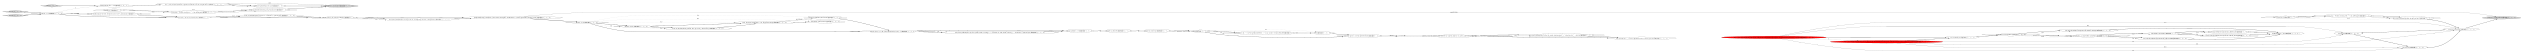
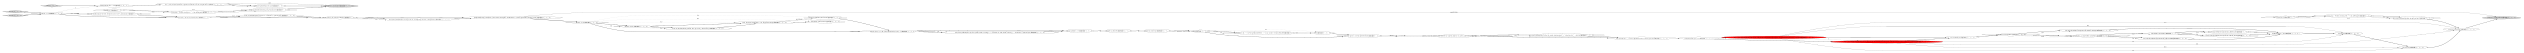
(2404, 31) -> (2319, 33)
none -> (1699, 38)
